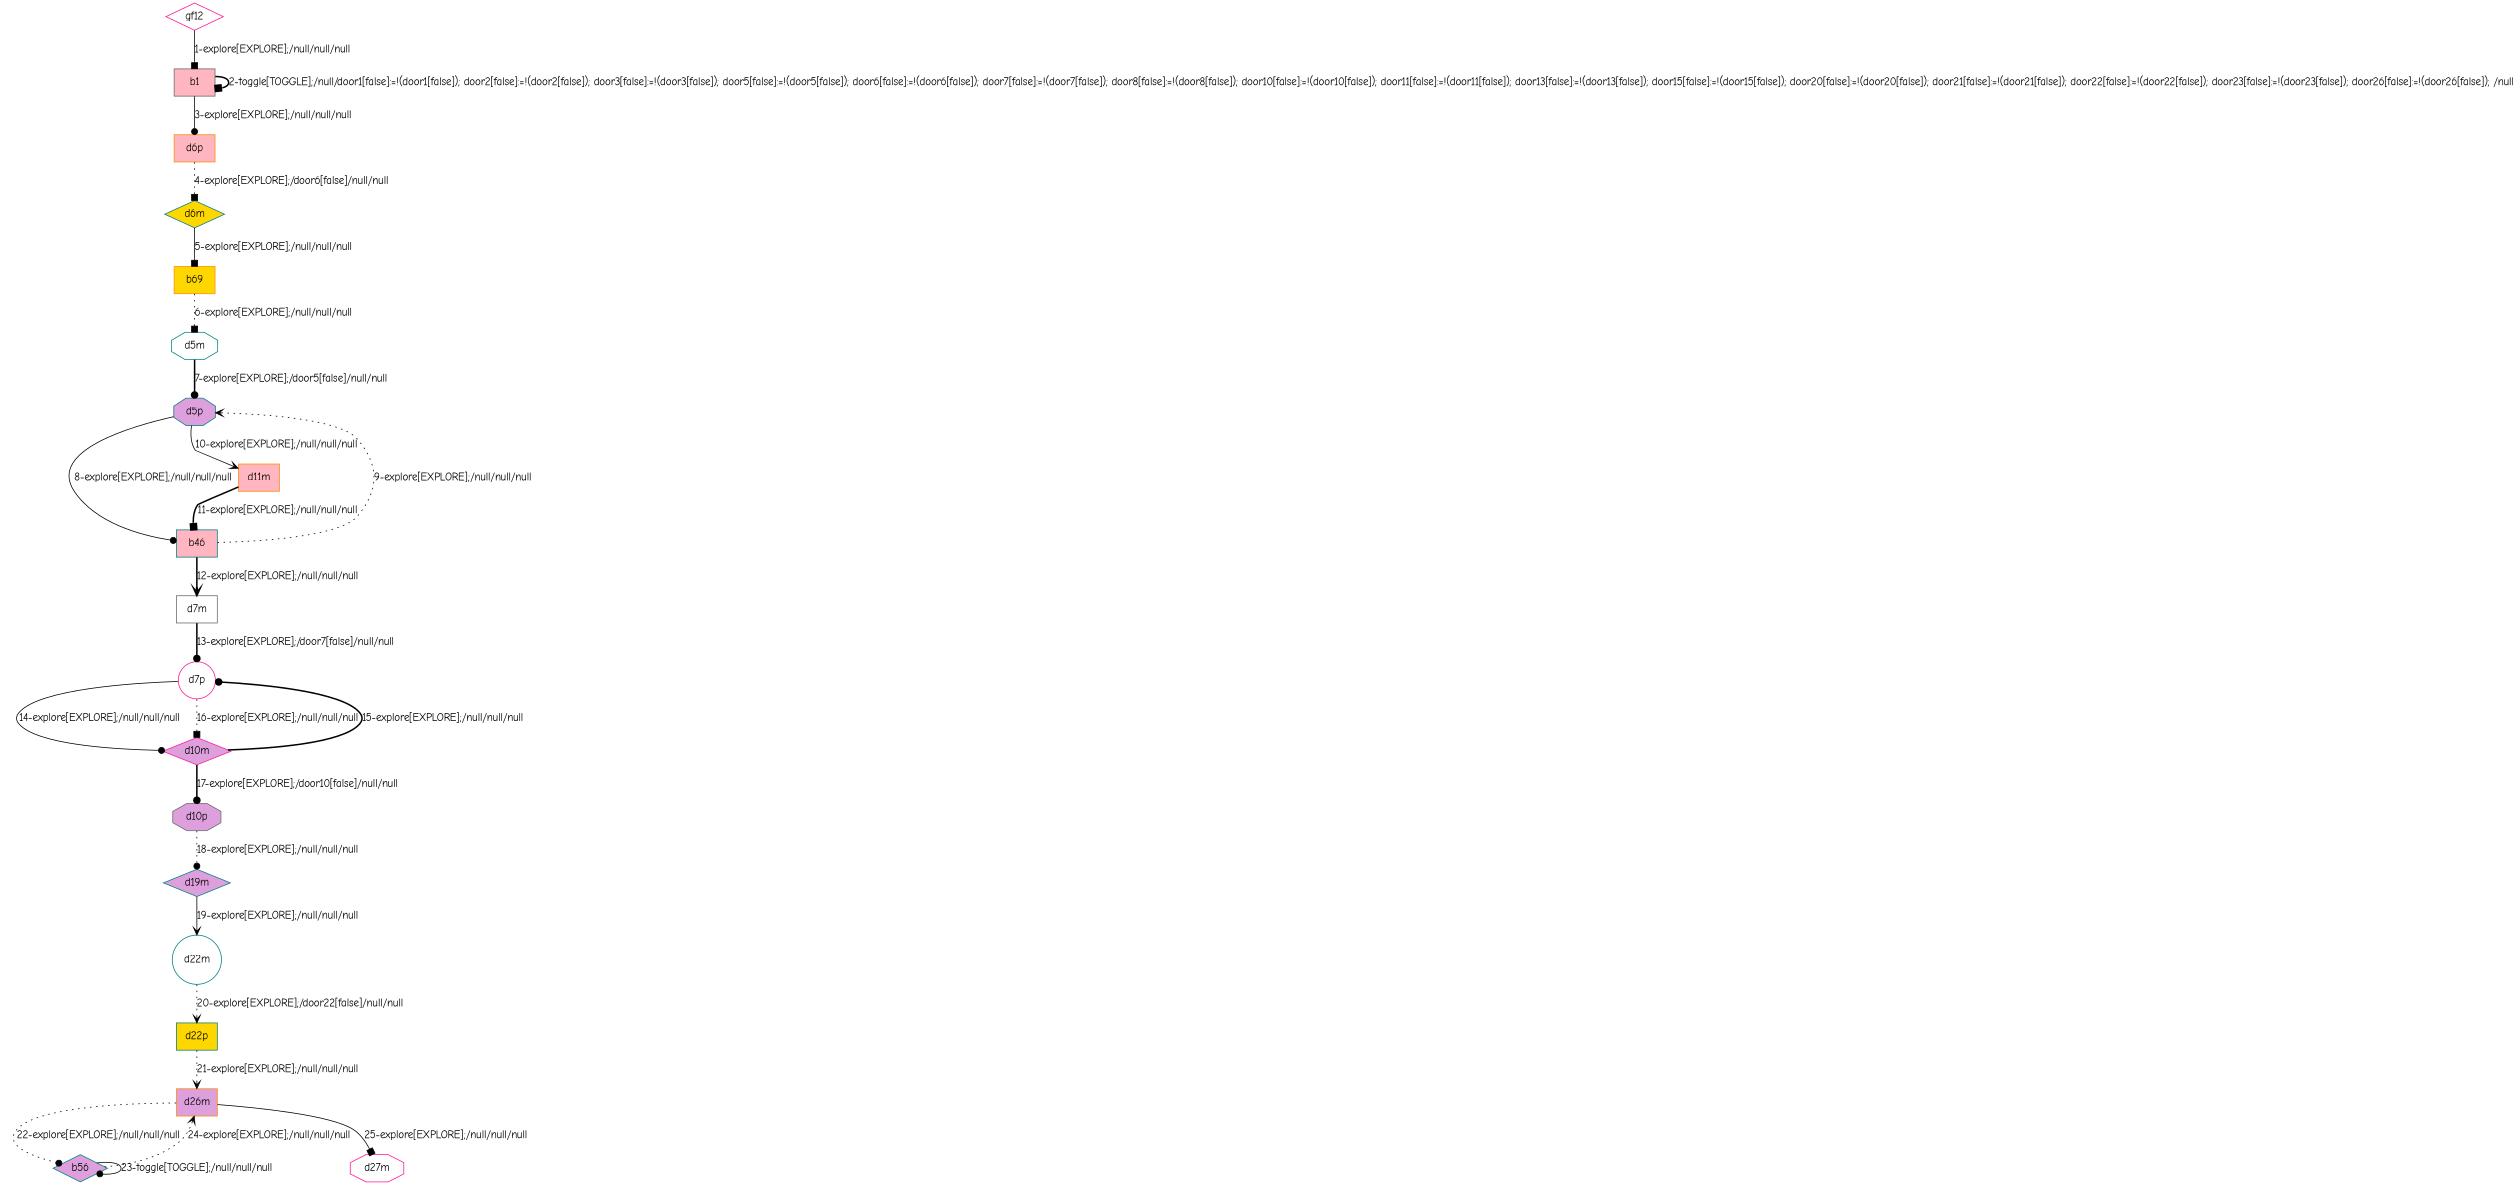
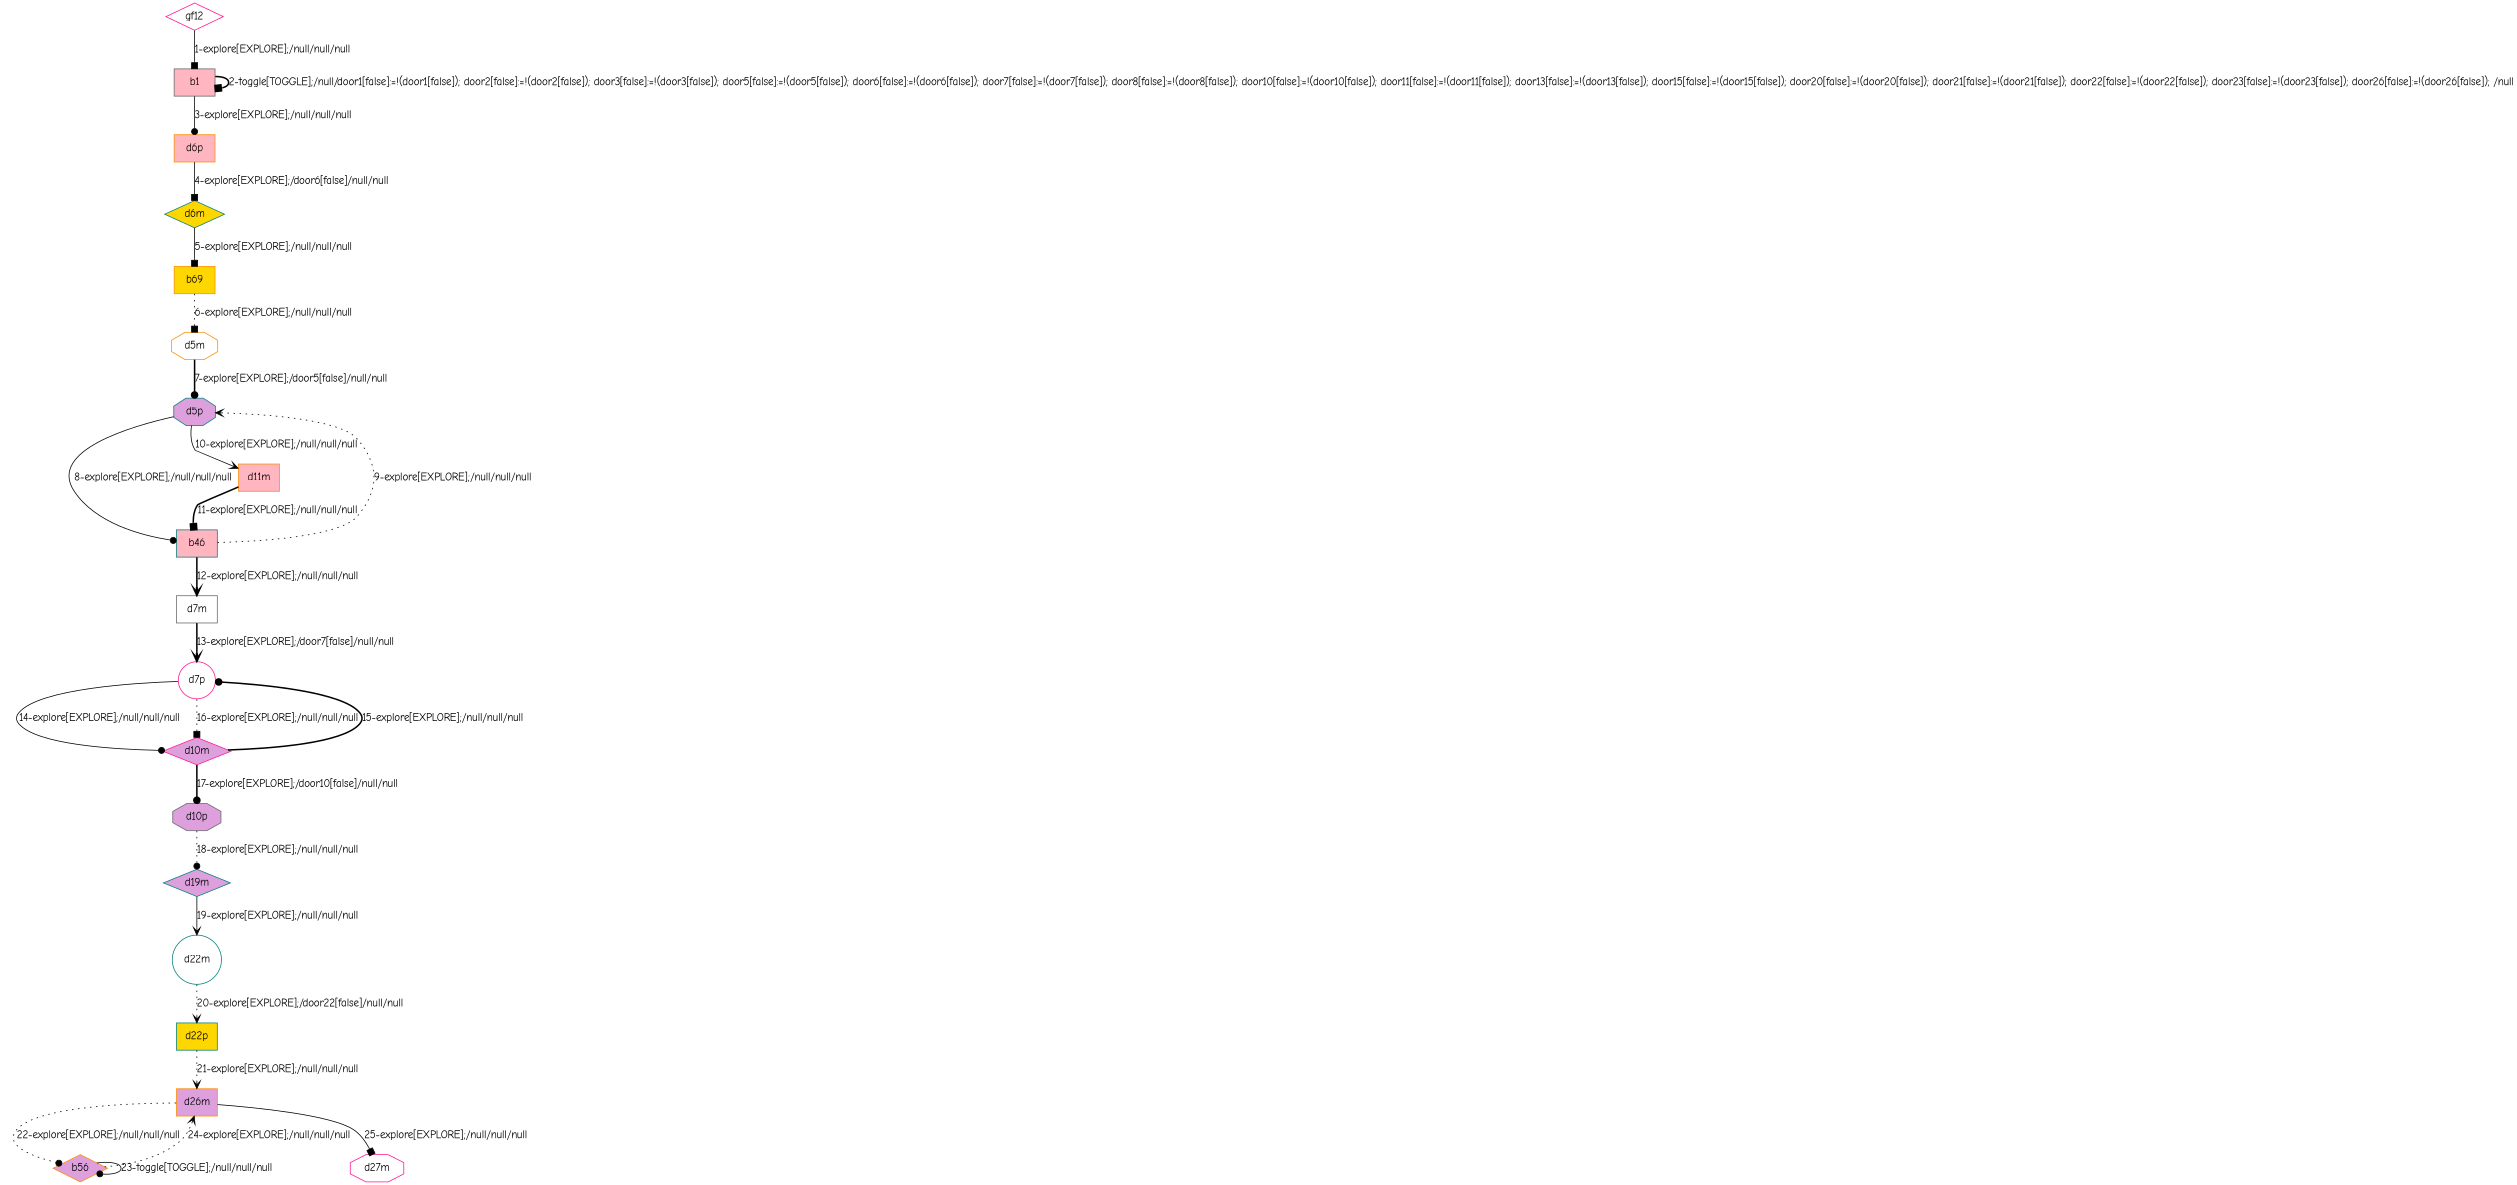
(195, 178) -> (195, 178)
(195, 346) -> (195, 346)
(197, 639) -> (197, 639)
(80, 1168) -> (80, 1168)
